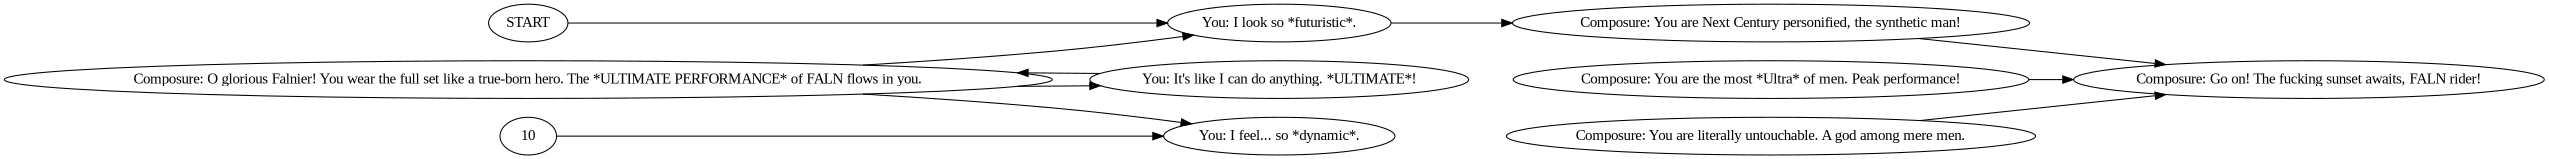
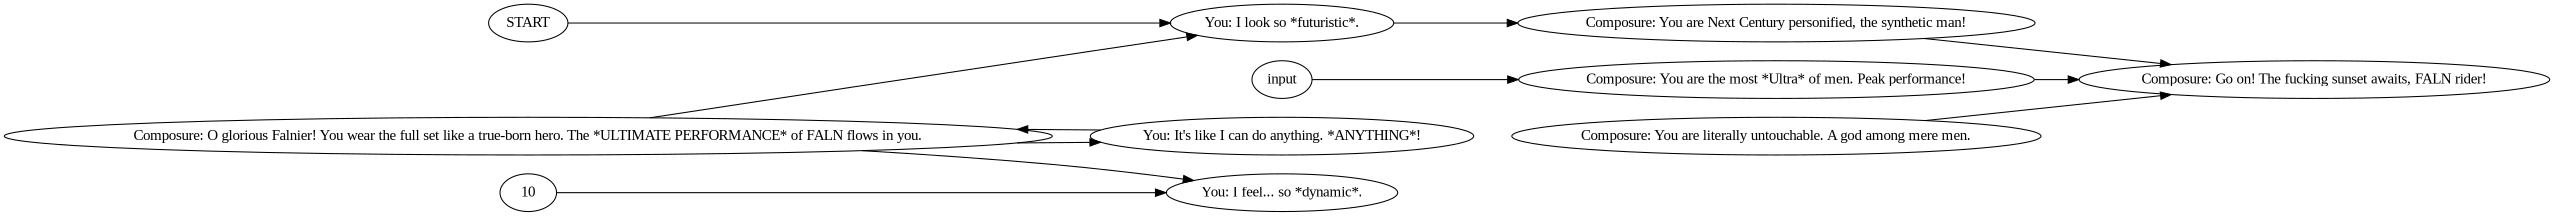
(1279, 80) -> (1282, 136)
none -> (1282, 80)
